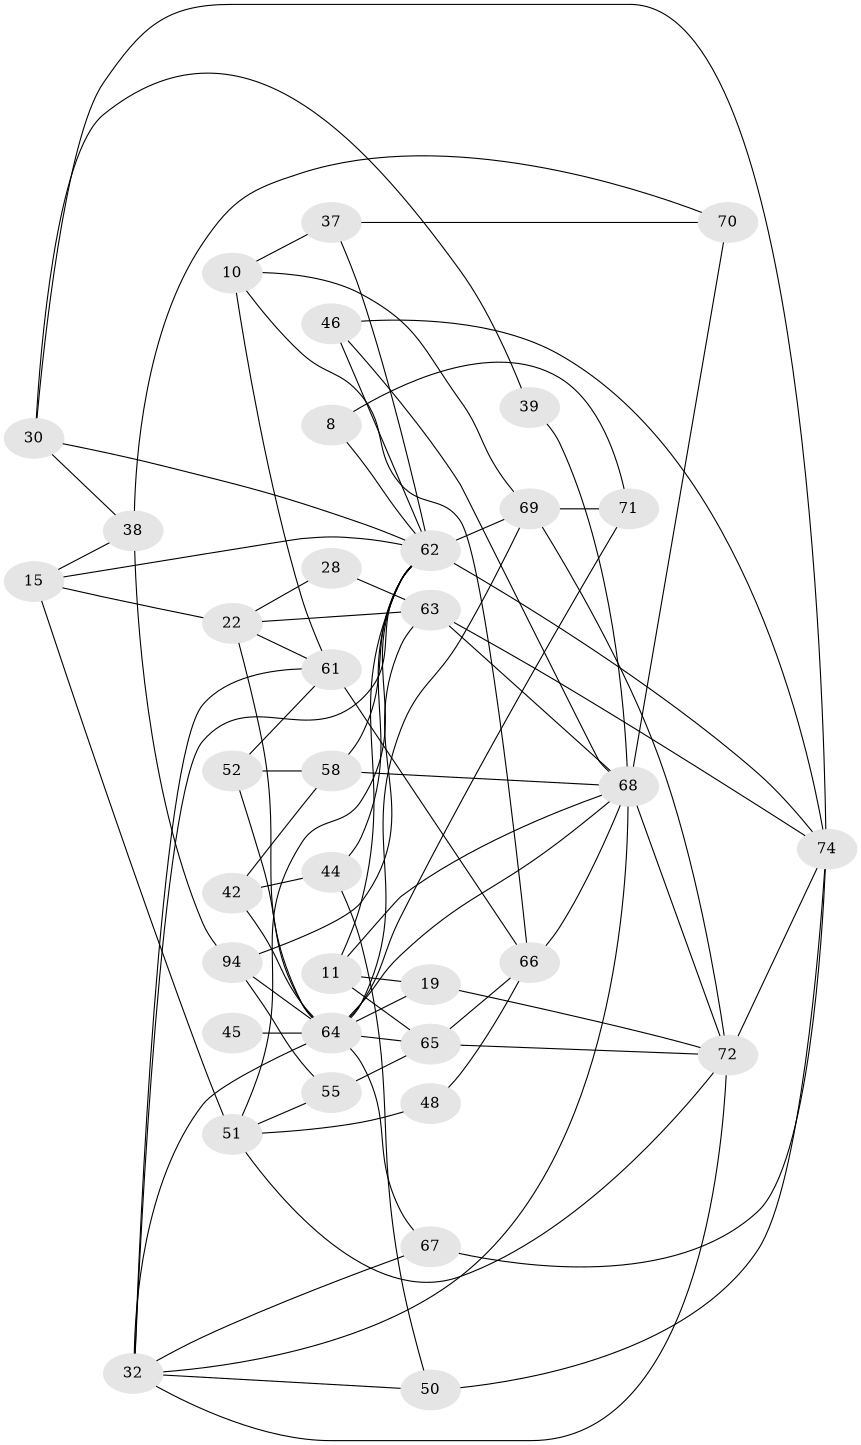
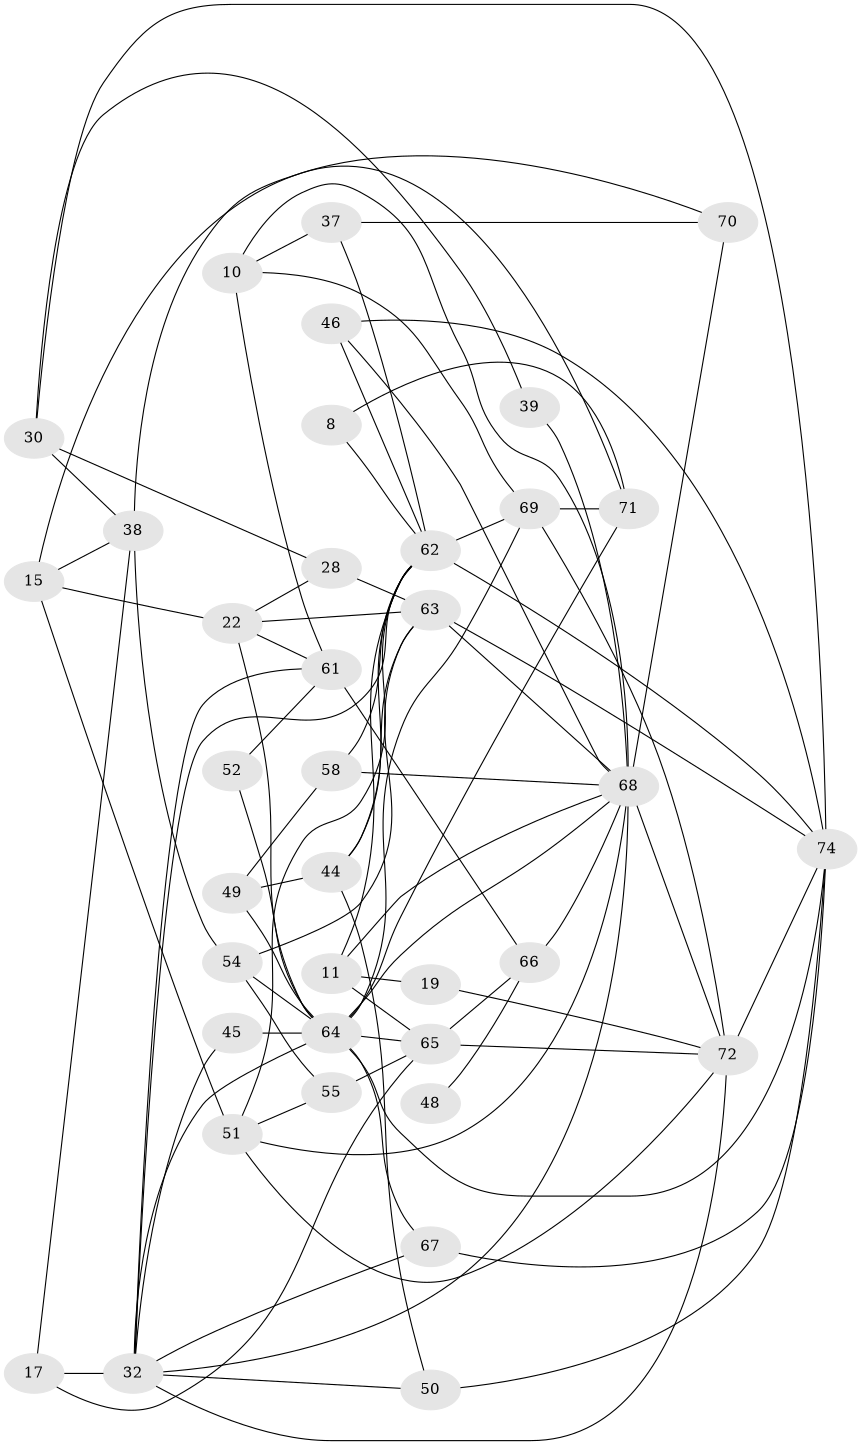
(236, 484) -> (183, 503)
(232, 549) -> (351, 169)
(471, 551) -> (483, 410)
none -> (381, 741)
(282, 771) -> none
(232, 893) -> (232, 893)
(232, 963) -> (232, 963)
(389, 1005) -> (661, 1189)
(333, 1127) -> (526, 1077)
none -> (179, 1128)
none -> (34, 1373)
